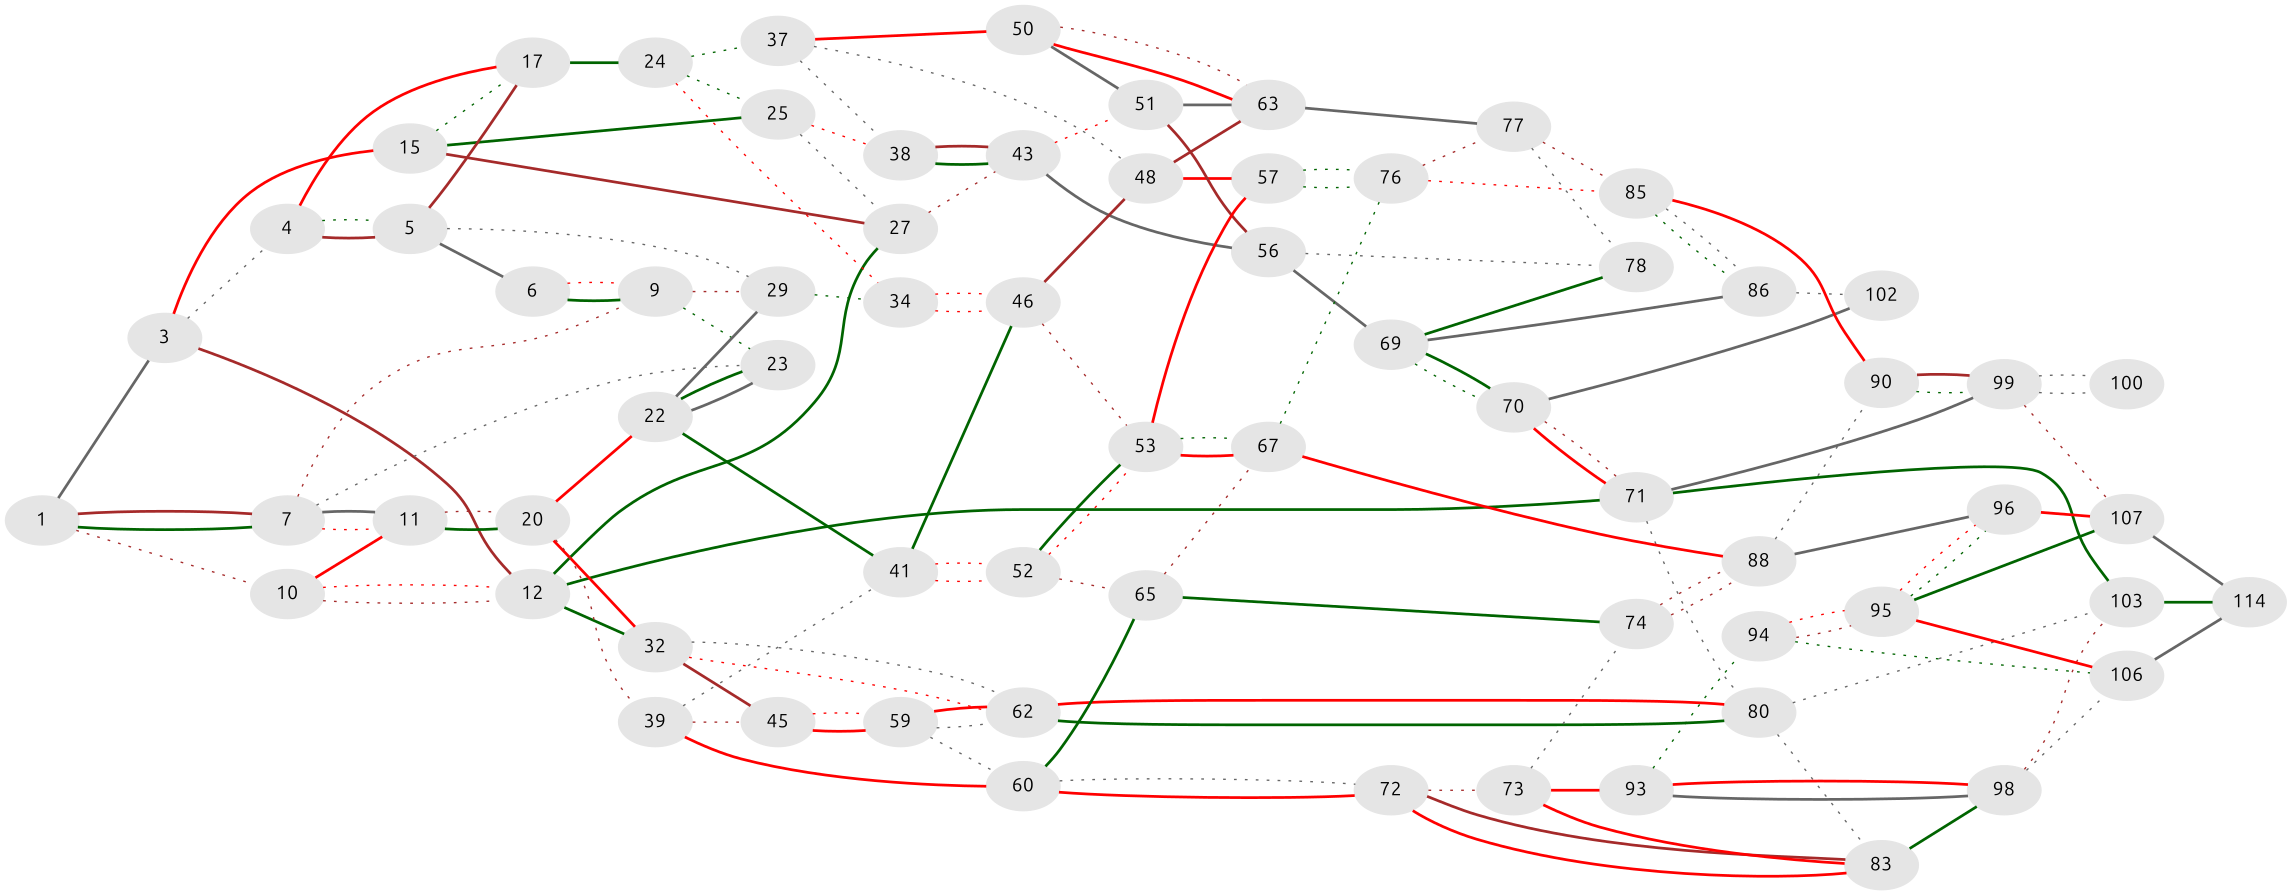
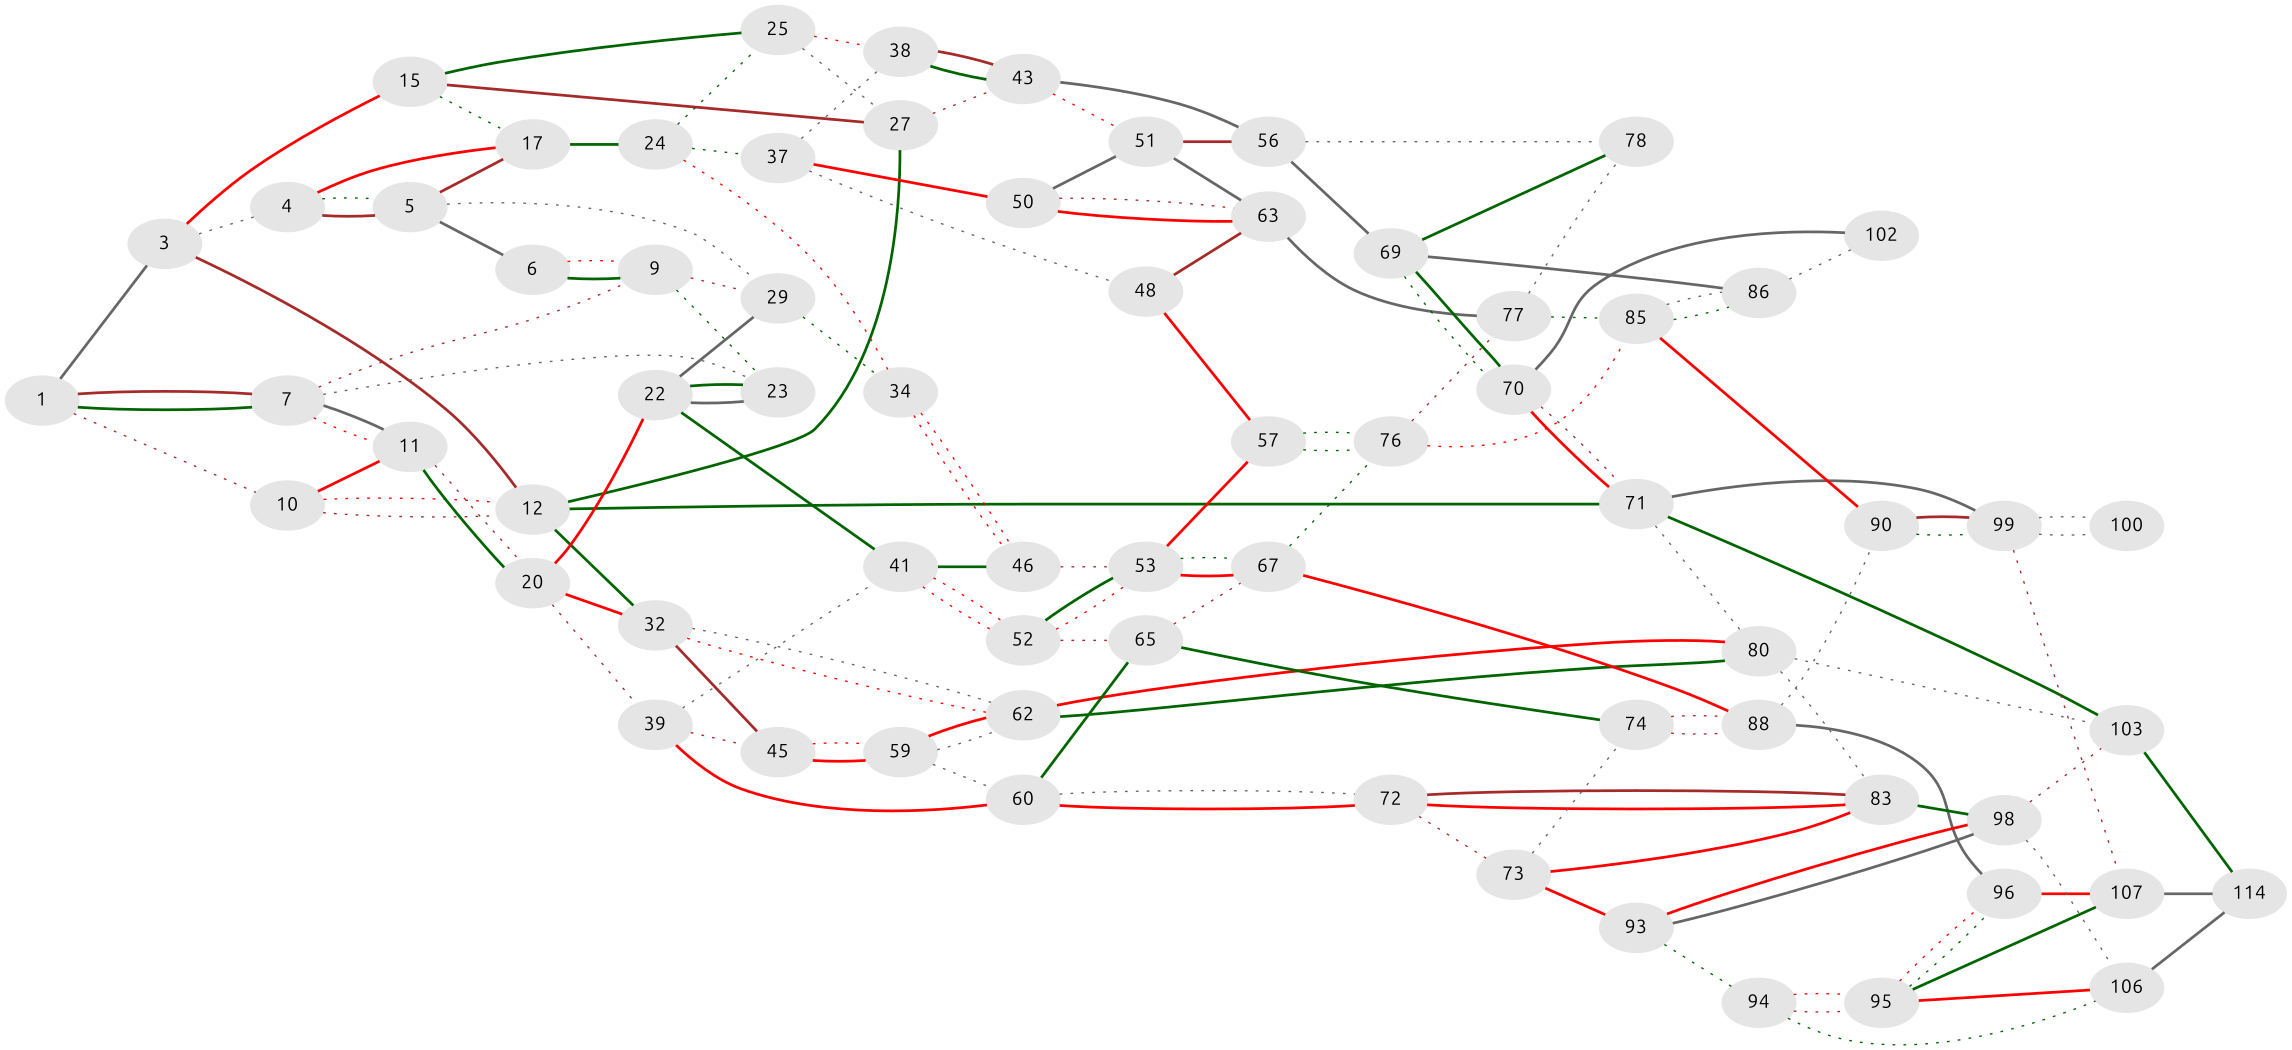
(1575, 160) -> (1580, 318)
(1085, 240) -> none
